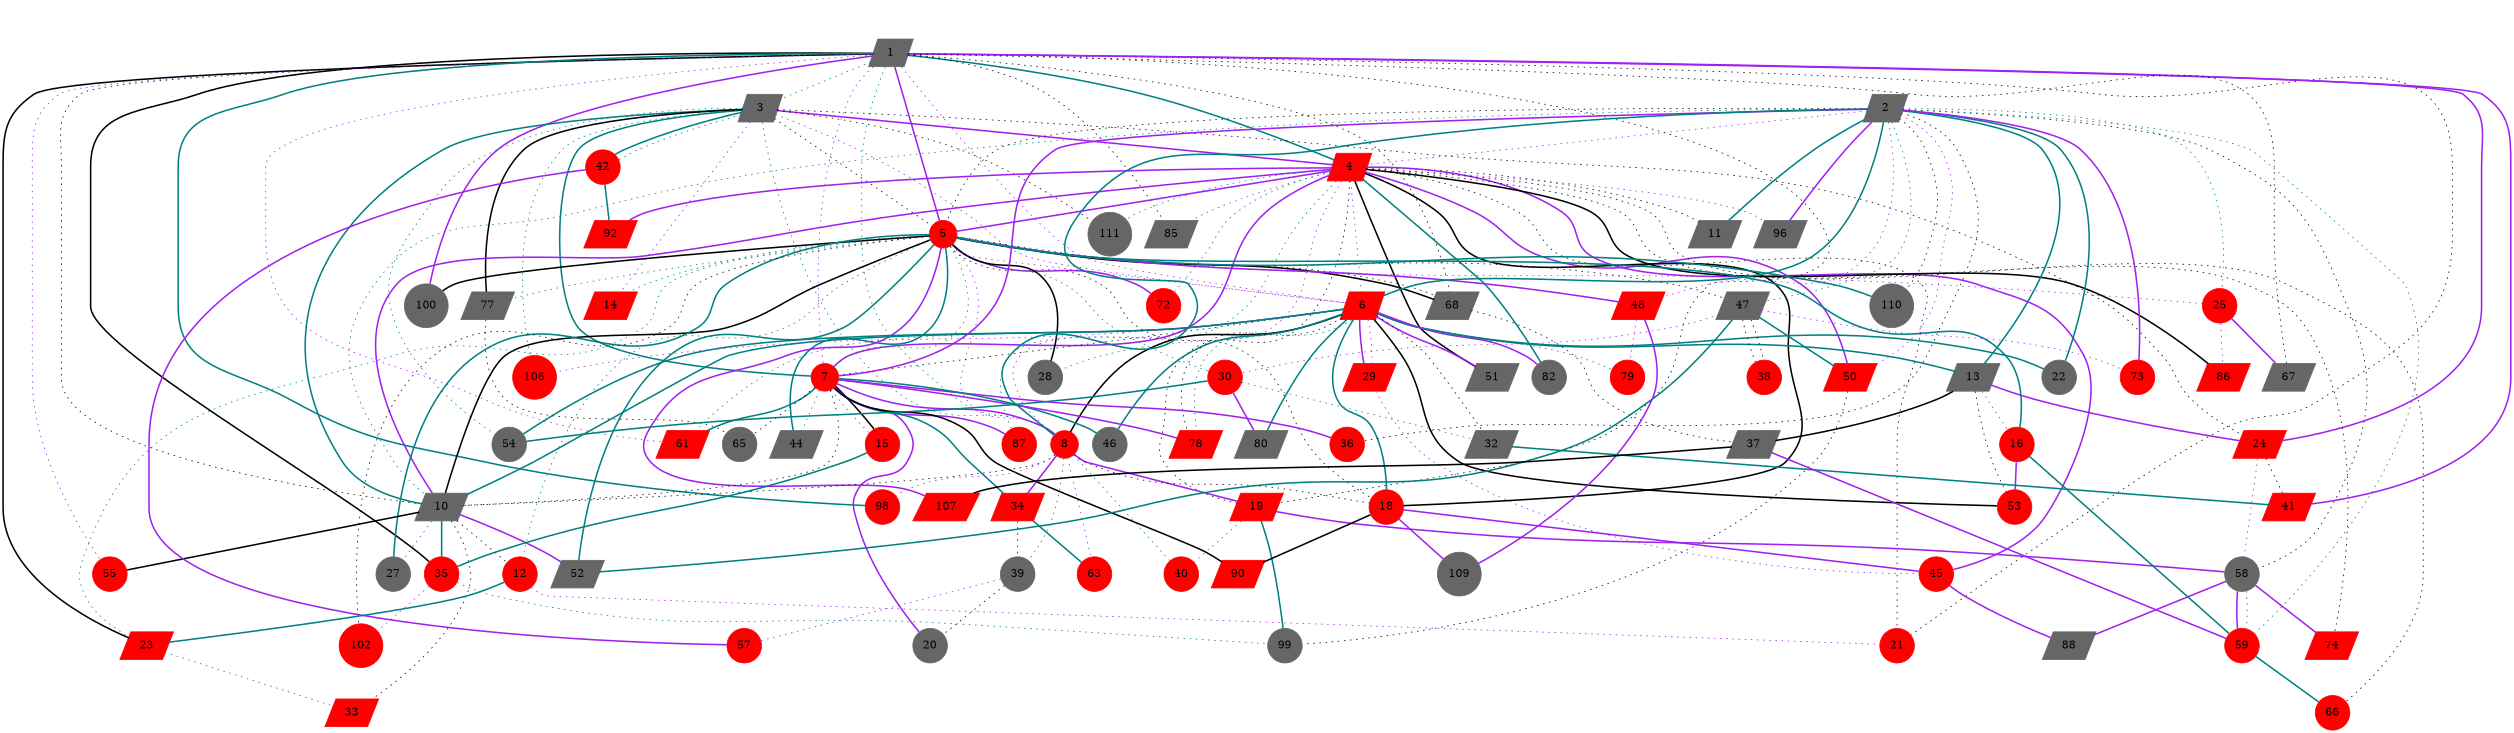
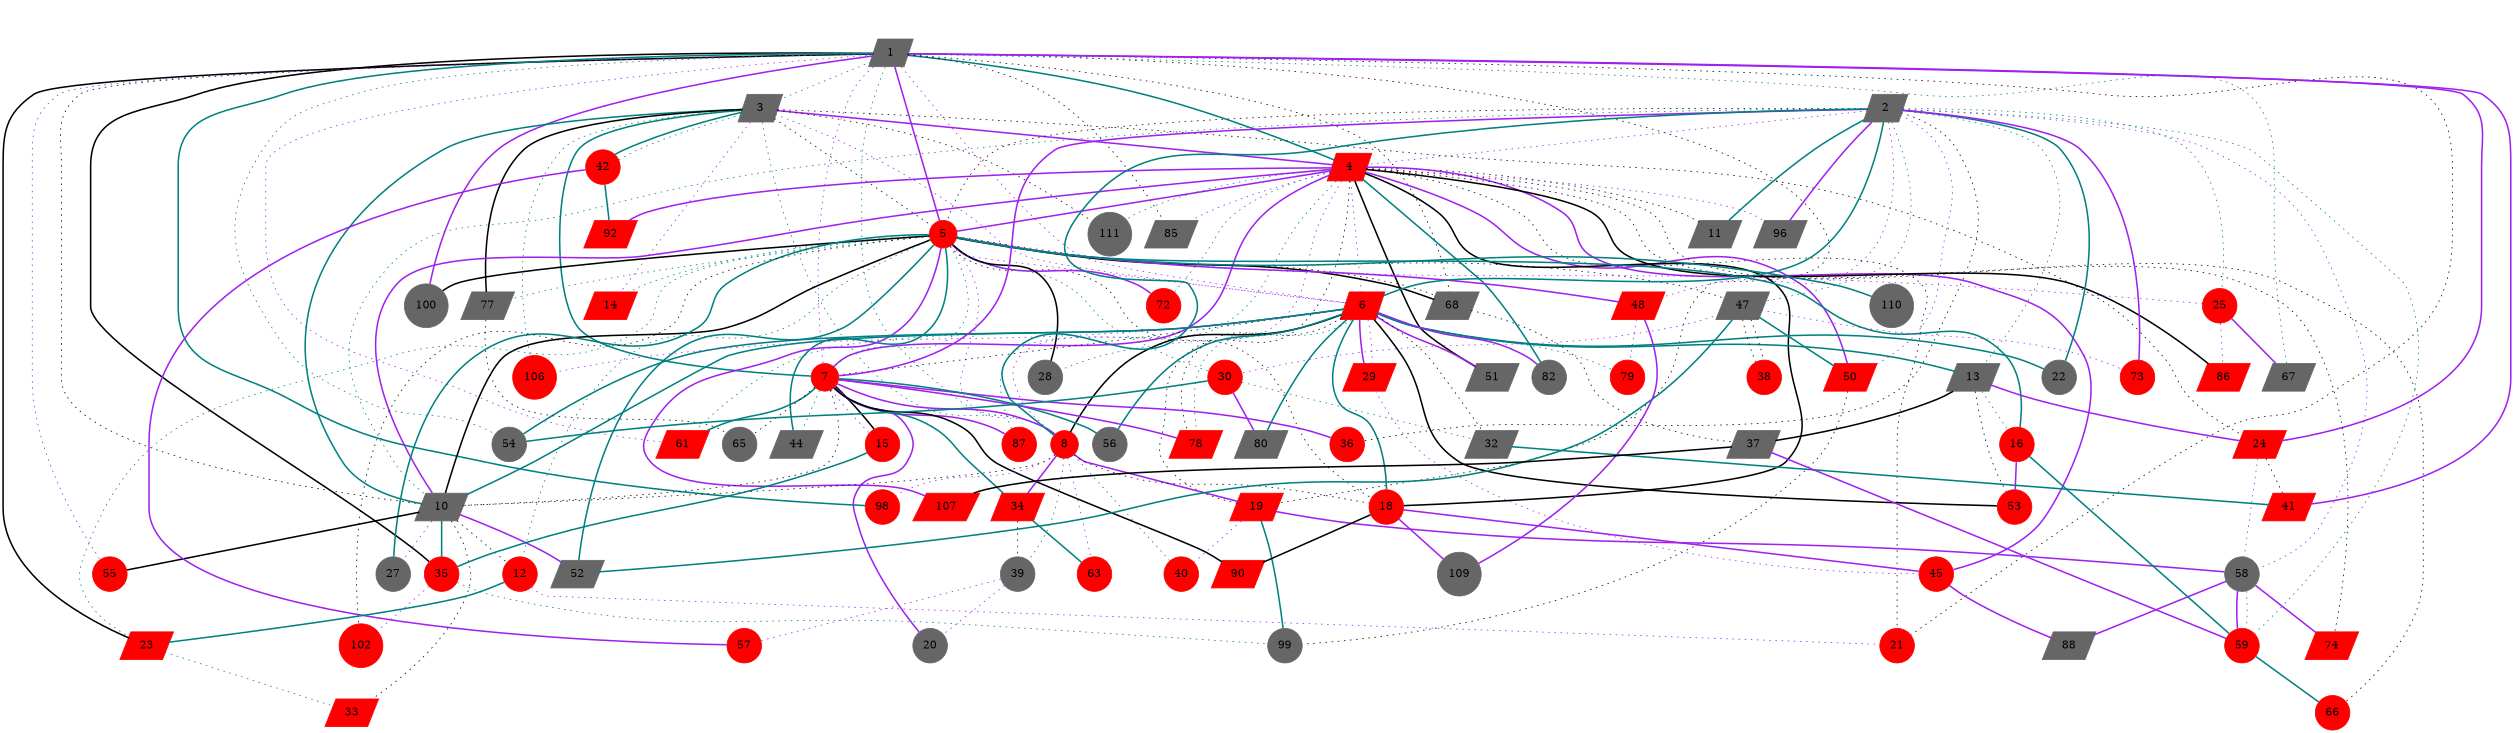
(1718, 80) -> (1718, 80)
(448, 182) -> (337, 100)
(2058, 191) -> (2058, 191)
(1937, 201) -> none
(2297, 210) -> (2297, 210)
(1110, 444) -> (1110, 444)
(979, 606) -> (979, 606)
